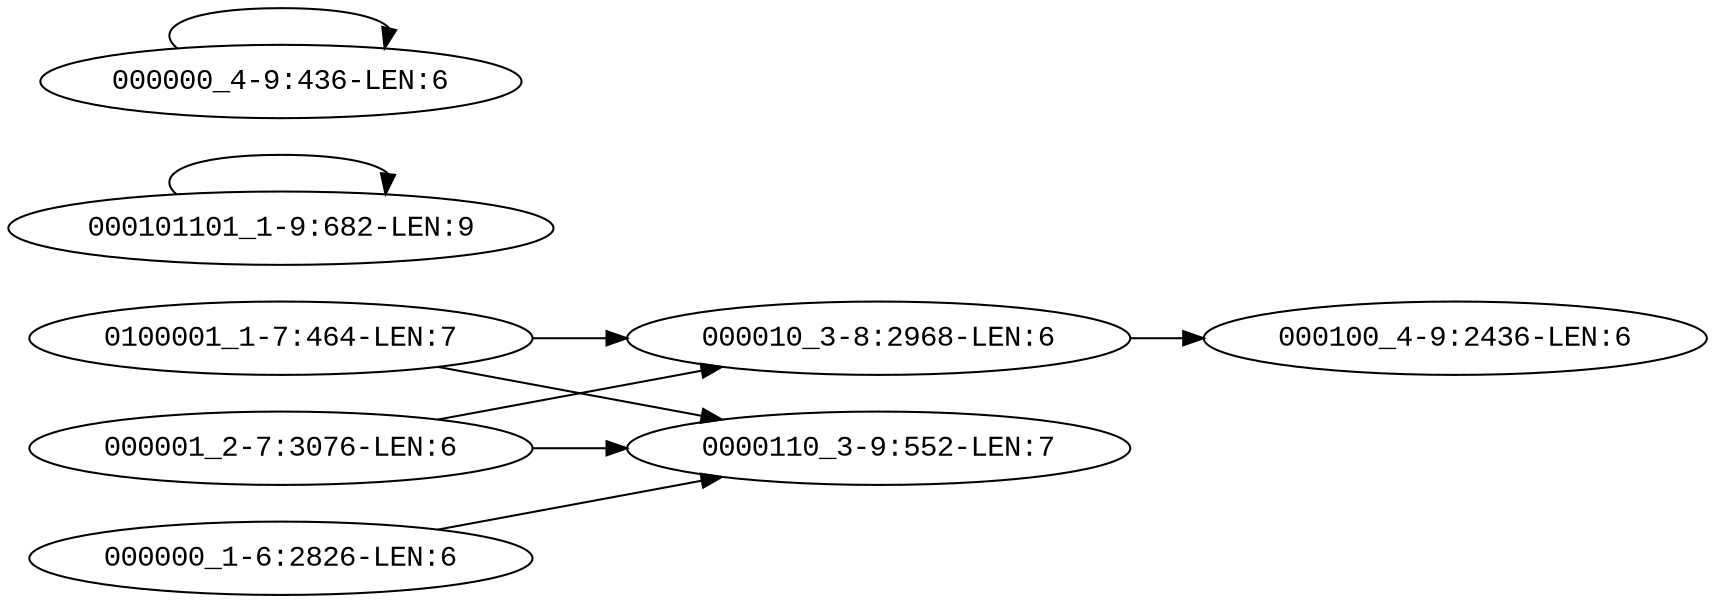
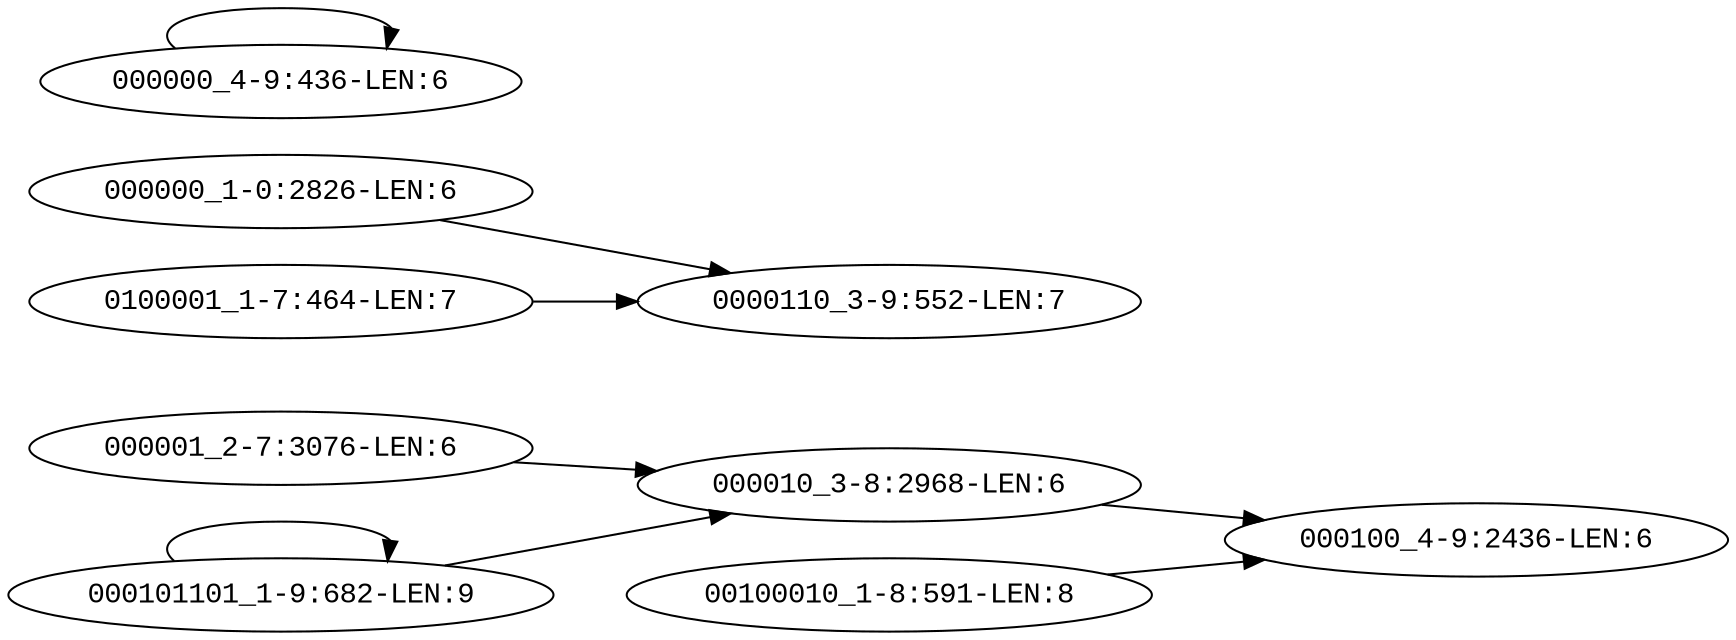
(570, 338) -> (578, 541)
(570, 448) -> none
(281, 558) -> (281, 192)
none -> (889, 595)
